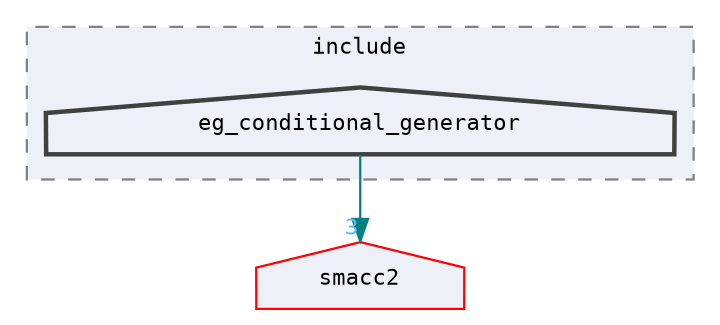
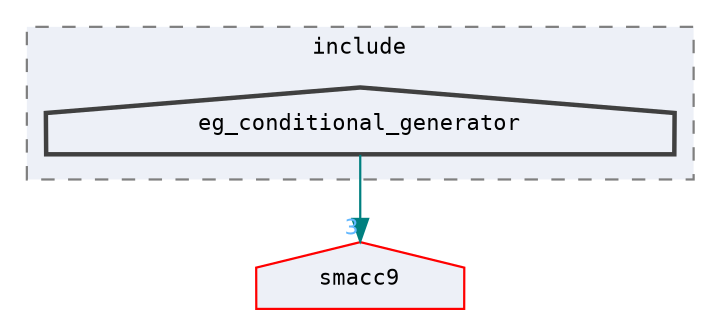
(360, 279) -> (360, 279)
